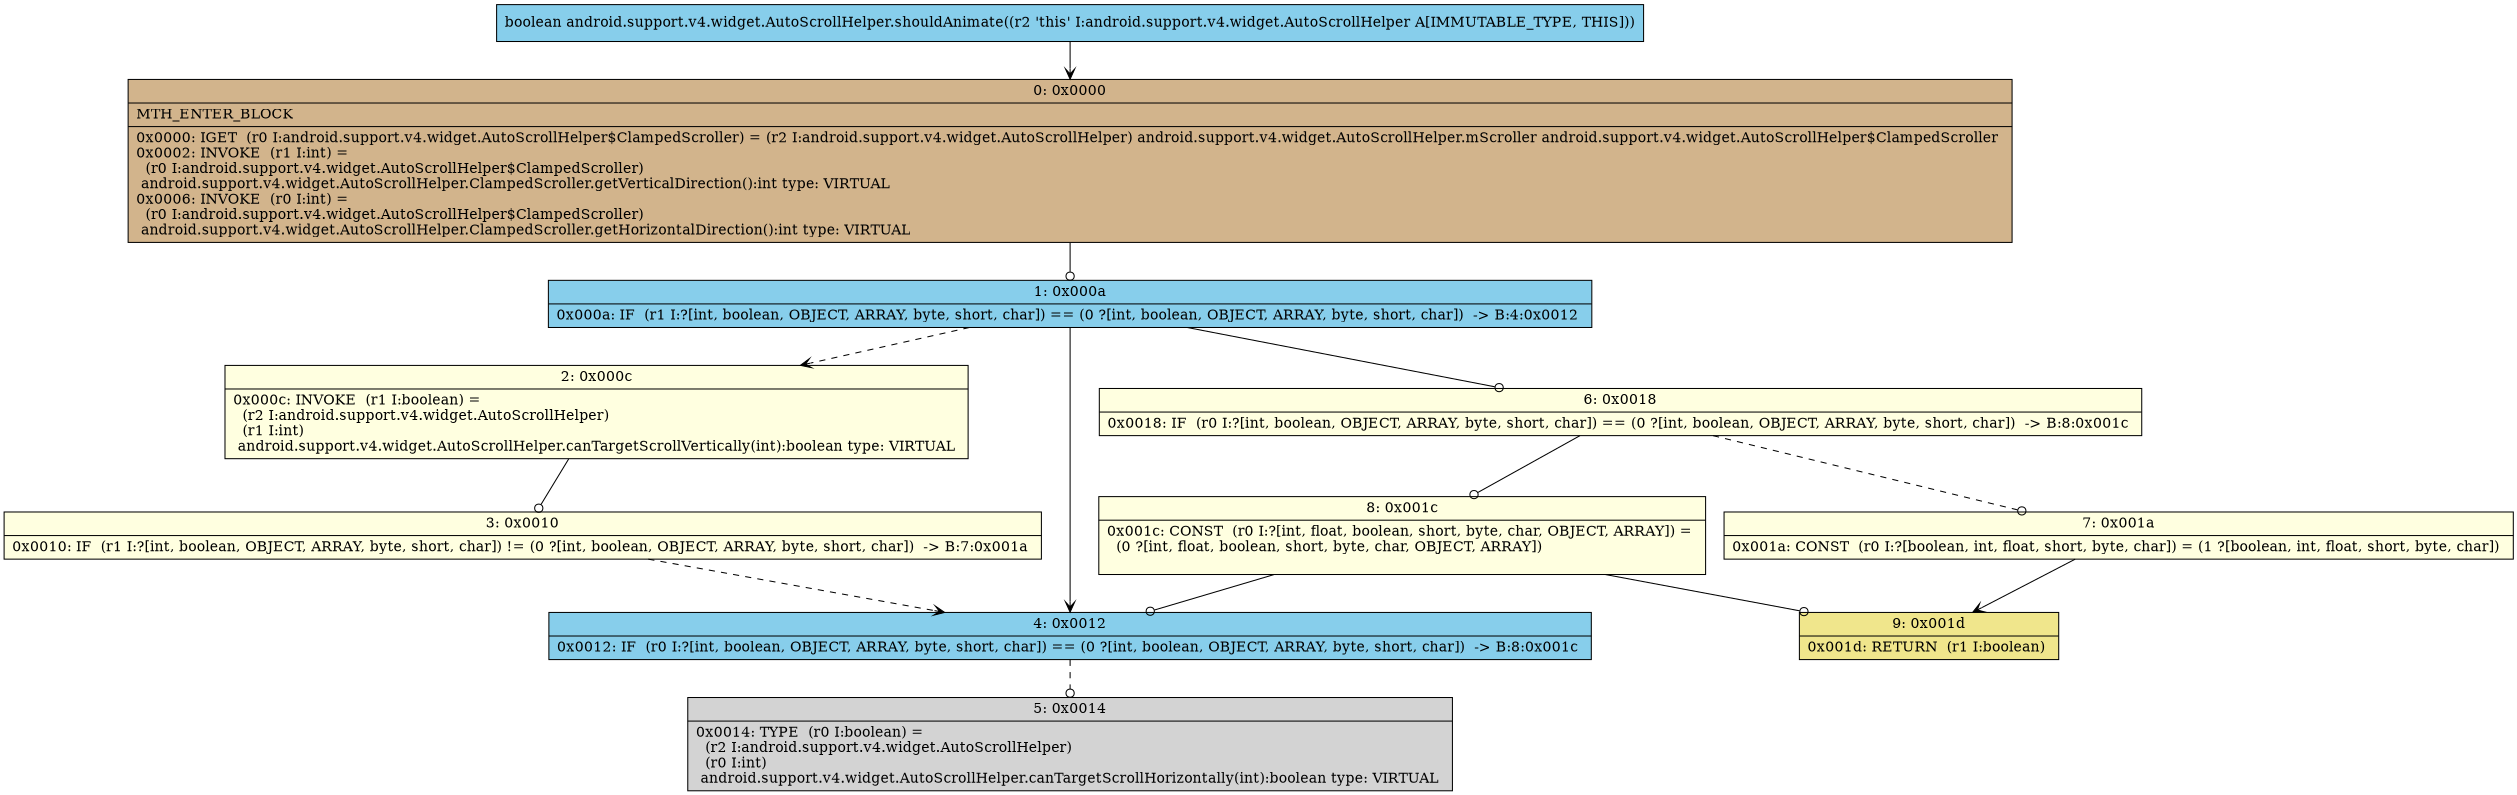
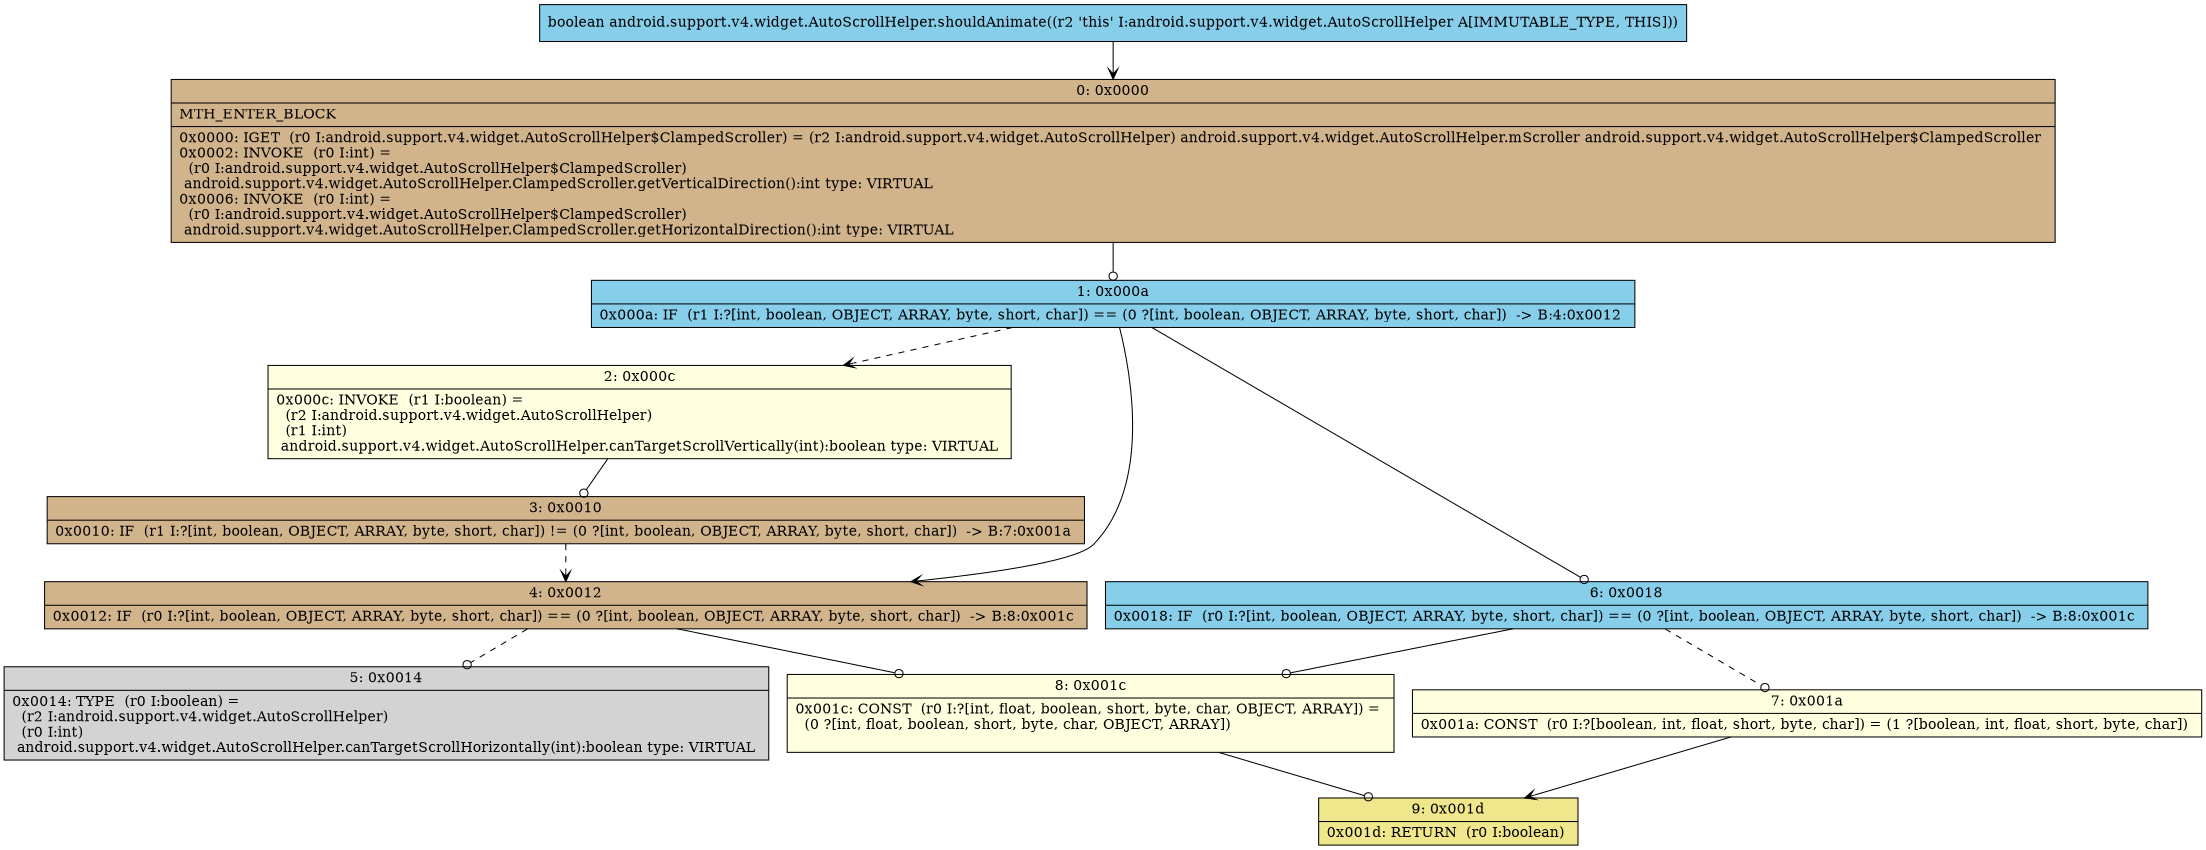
(245, 153) -> (288, 153)
(1621, 412) -> (1627, 605)
(523, 536) -> (566, 520)
(1214, 592) -> (786, 651)
(1070, 636) -> (566, 605)
(1929, 647) -> (1448, 833)
